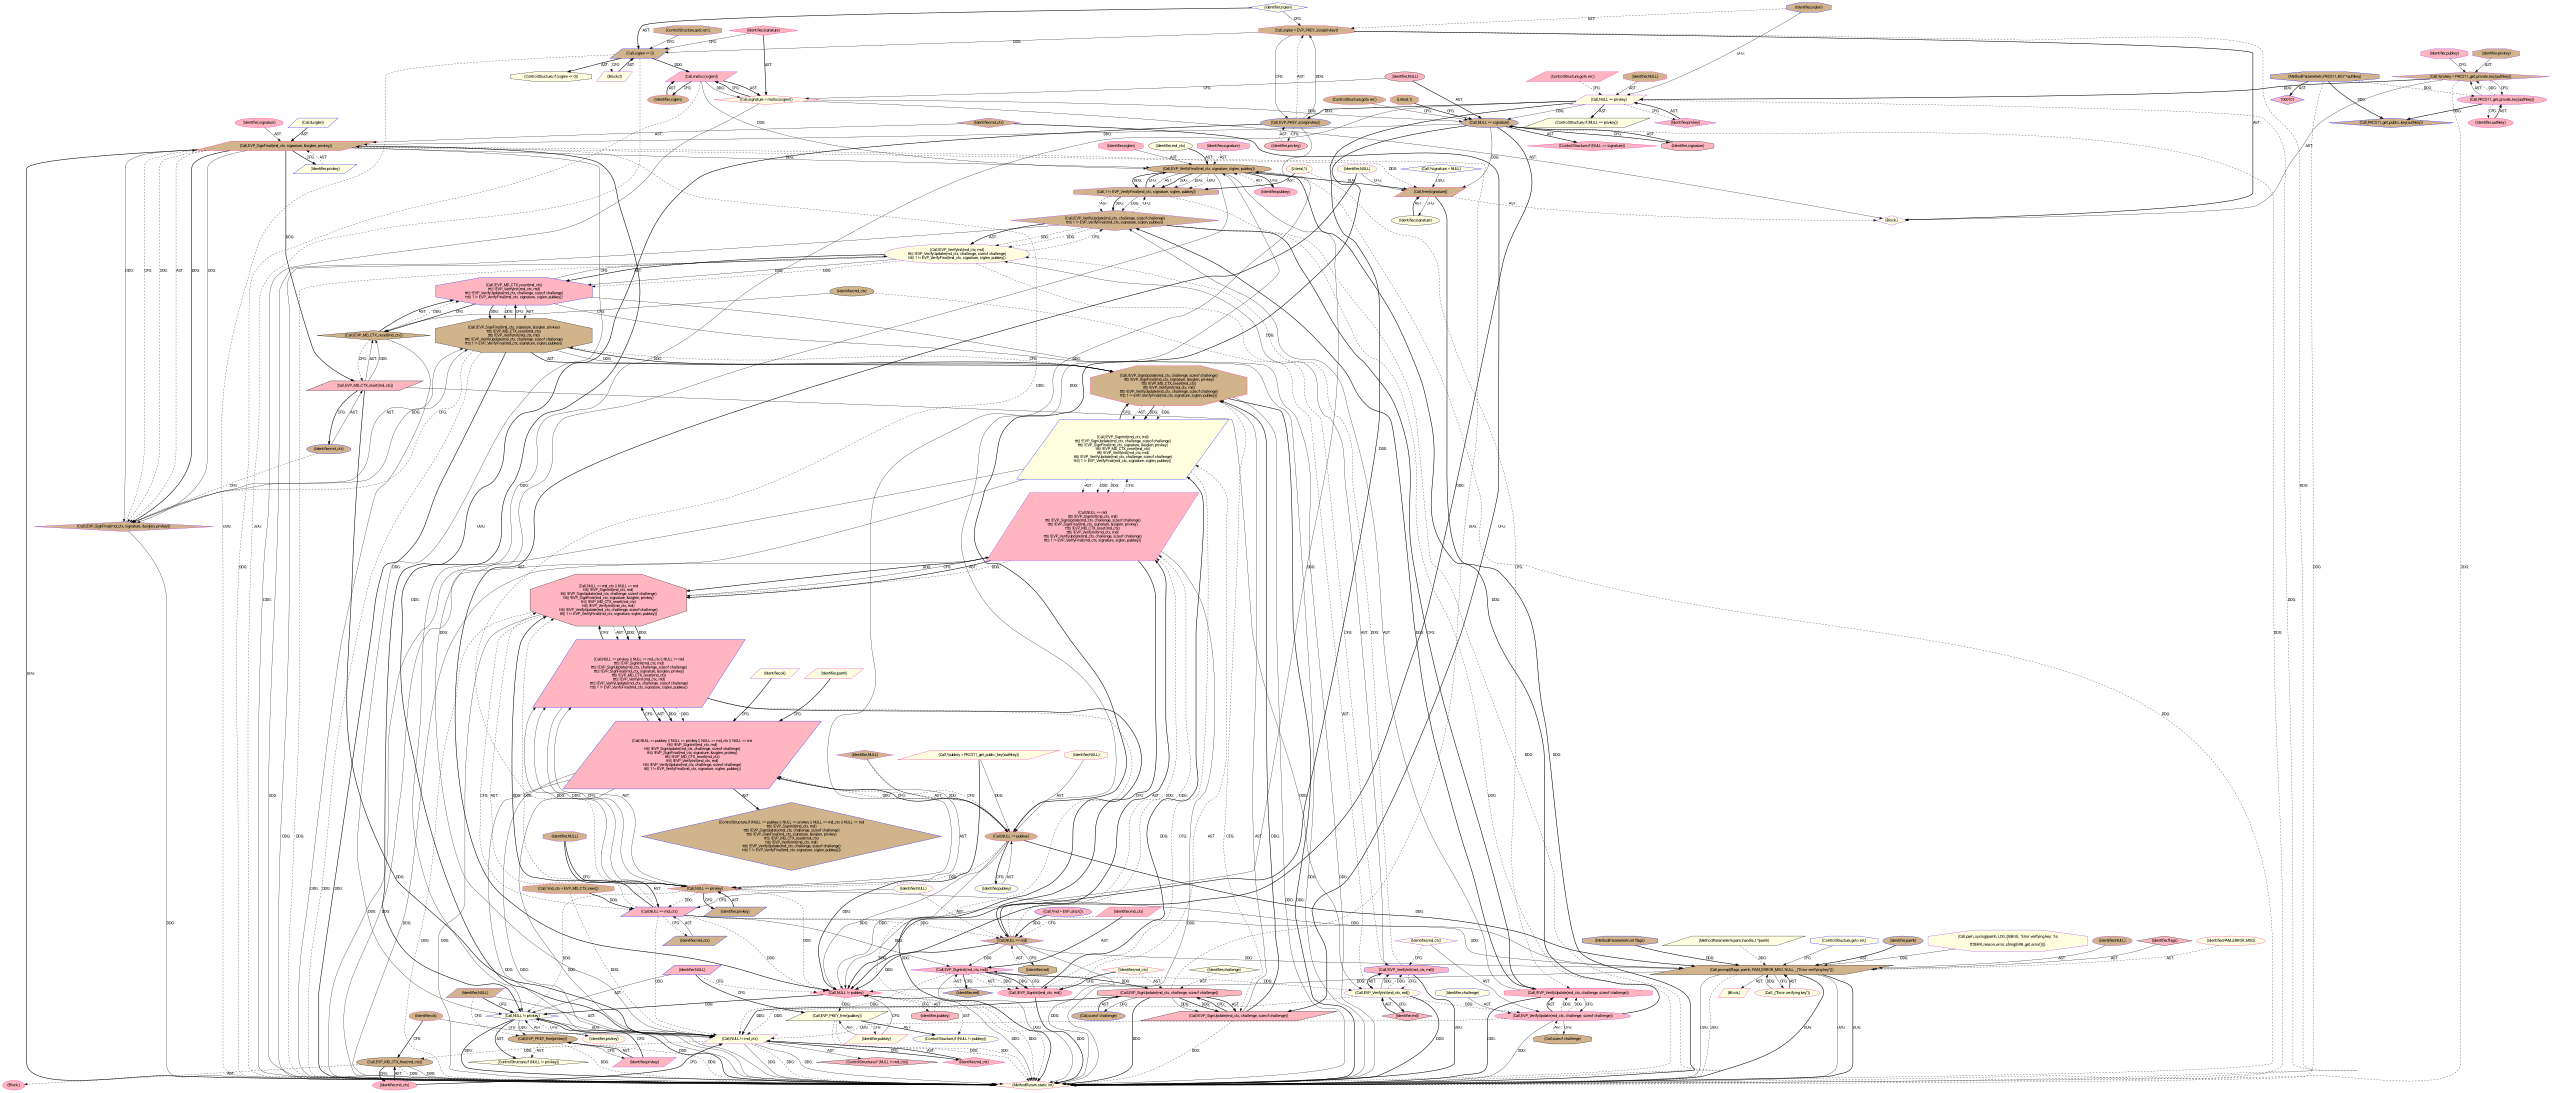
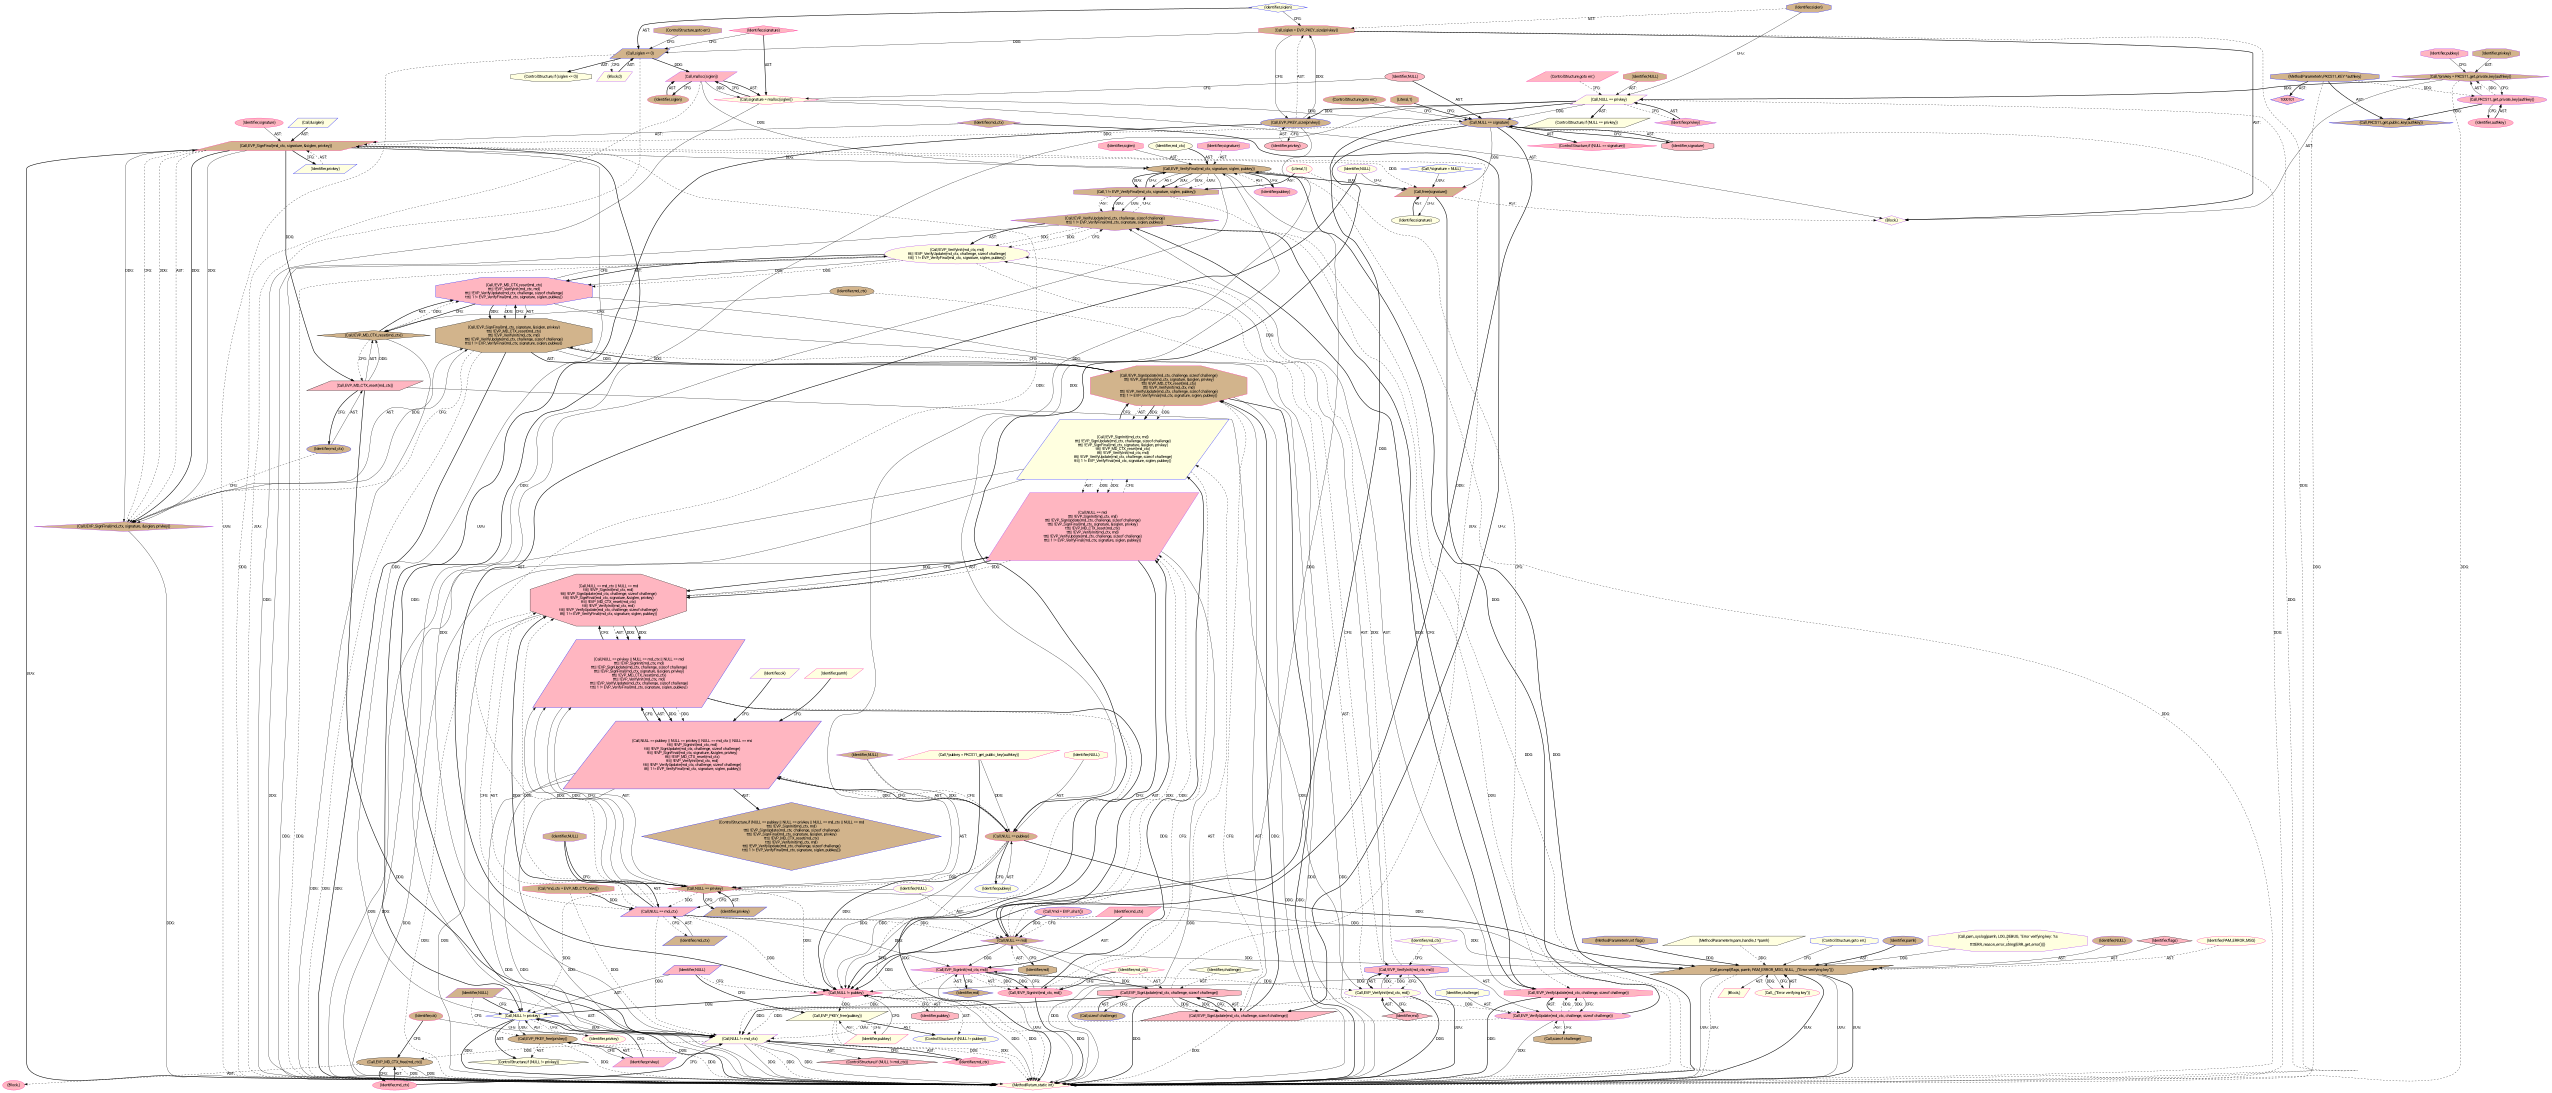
(2362, 100) -> (2361, 100)
(2489, 109) -> (2489, 109)
(914, 136) -> (914, 136)
